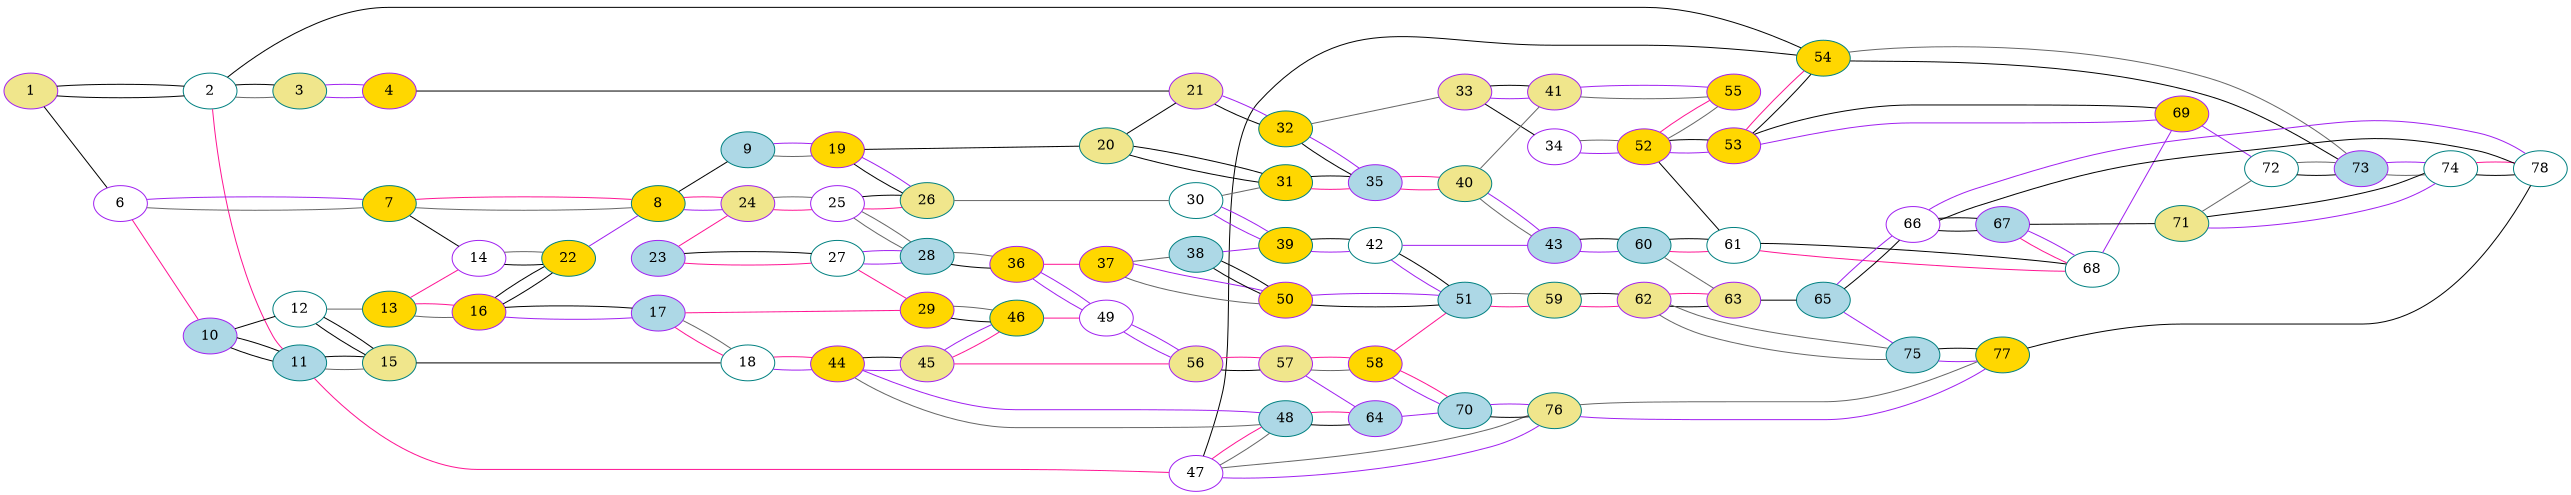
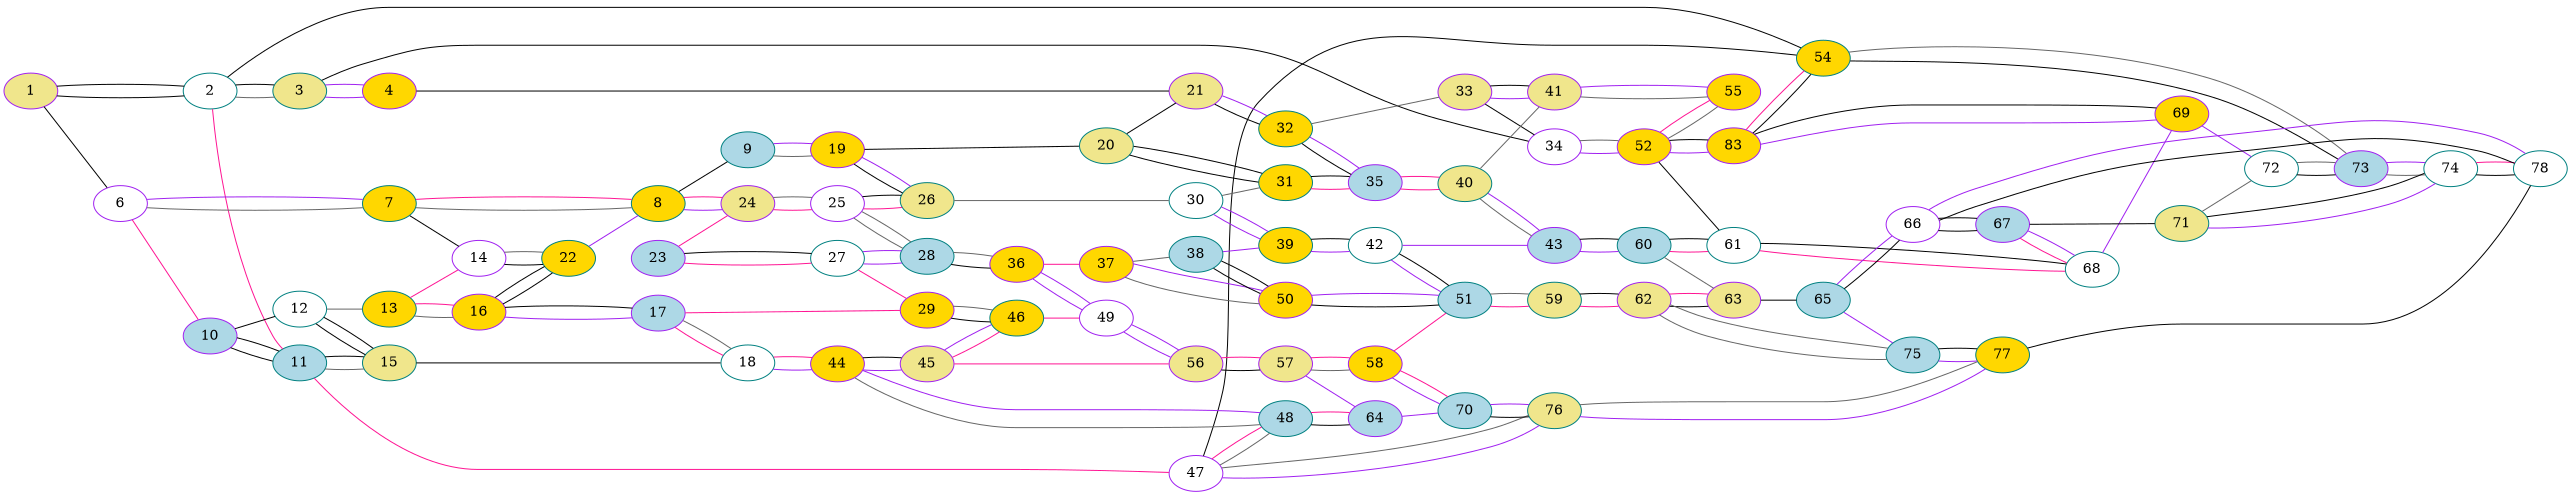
none -> (930, 45)
(1734, 146) -> (1734, 146)
